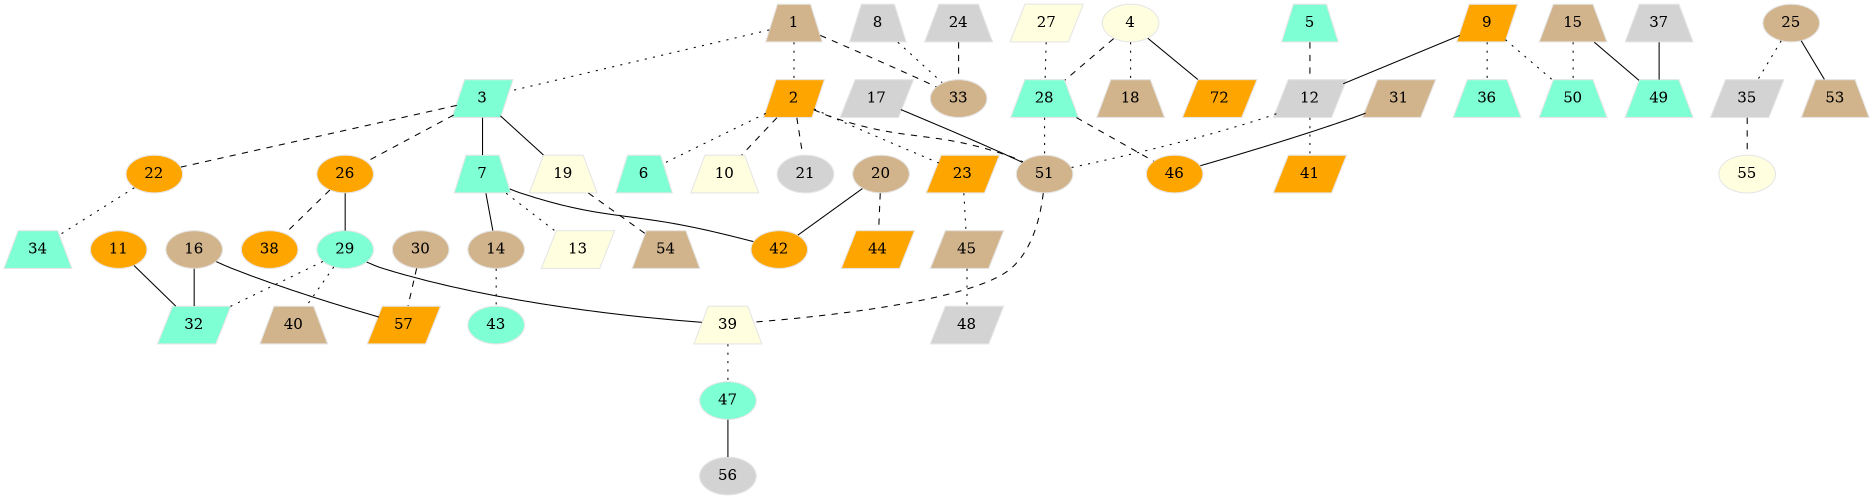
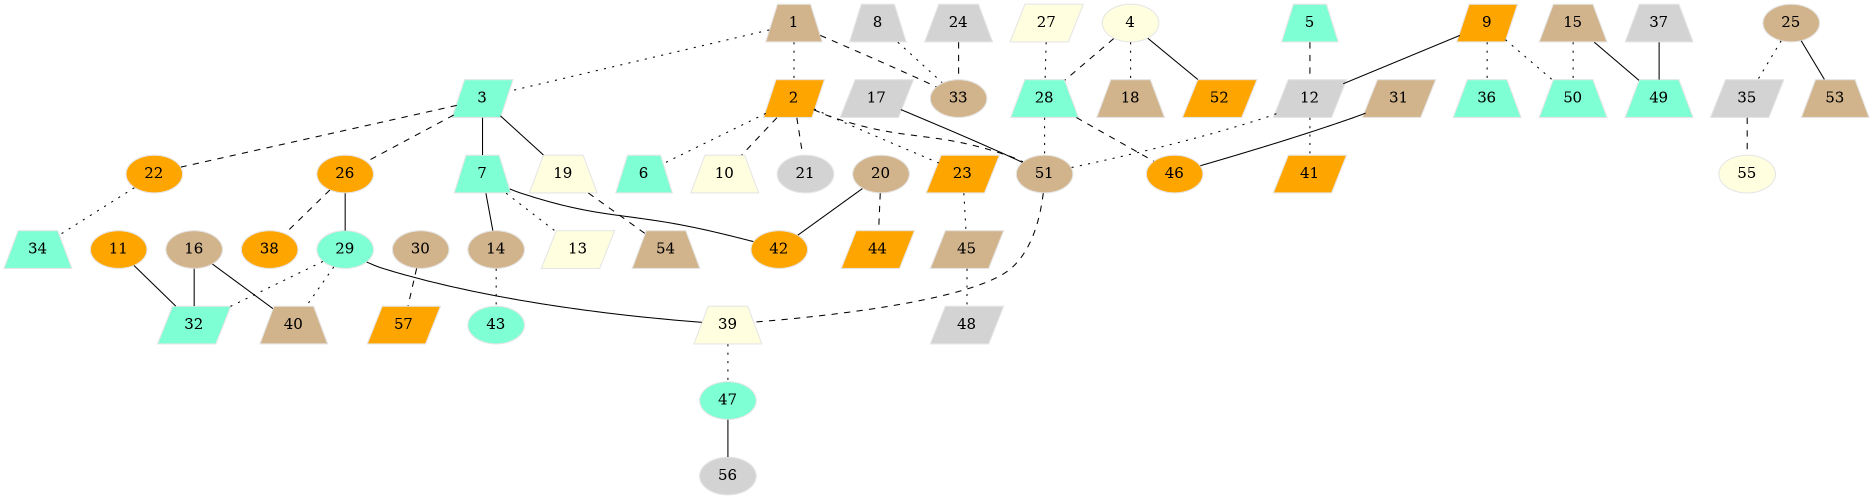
(1220, 99) -> (1220, 99)
(297, 292) -> (243, 286)
